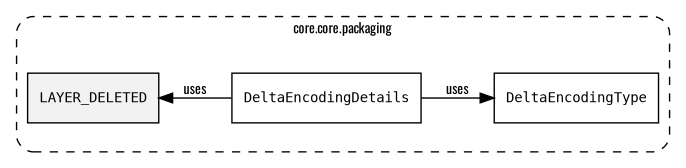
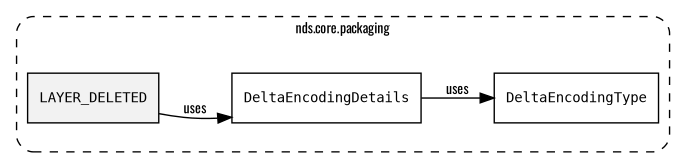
(343, 30) -> (343, 30)
(202, 98) -> (188, 118)
